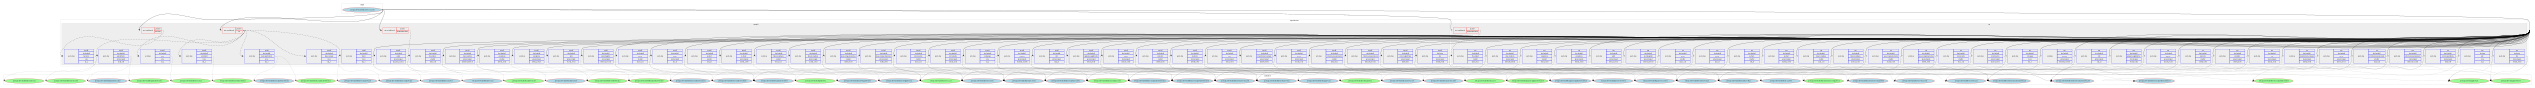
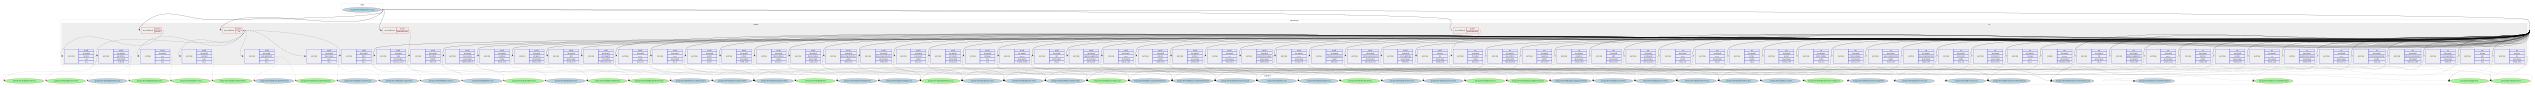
(941, 81) -> (941, 81)
(1277, 81) -> (1277, 81)
